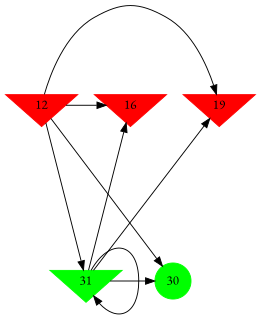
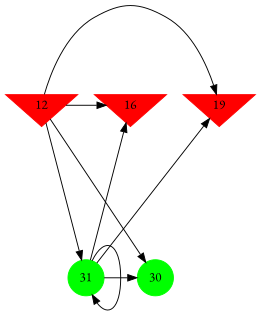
(86, 281) -> (86, 278)
